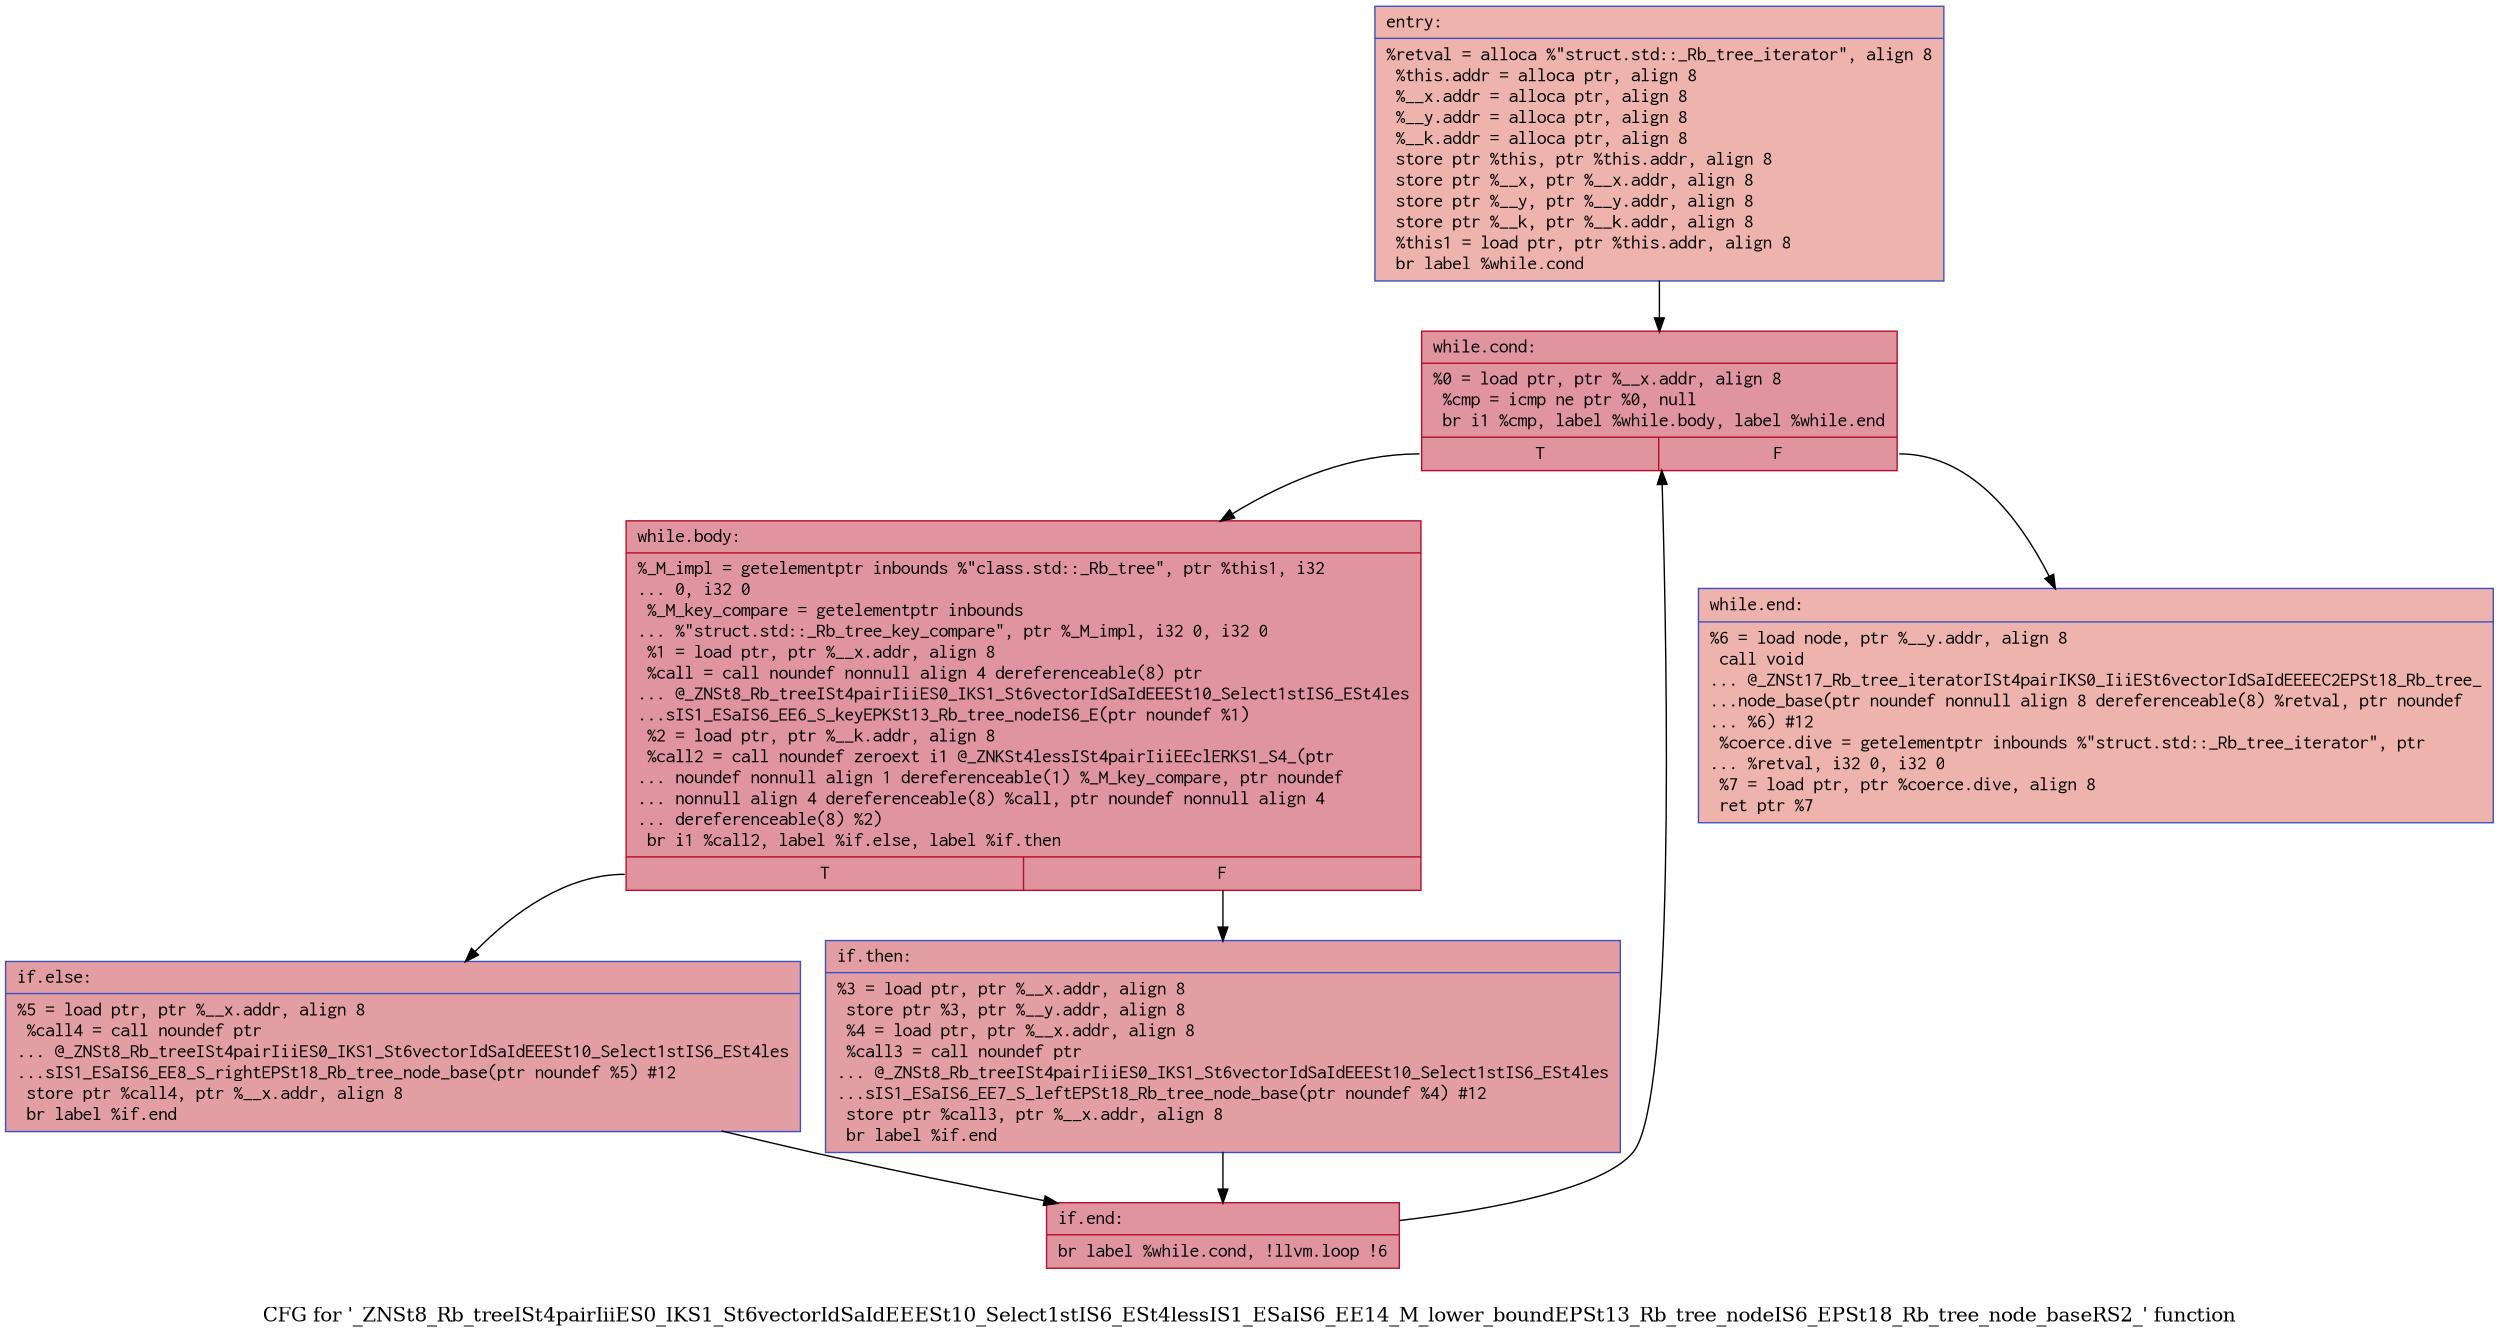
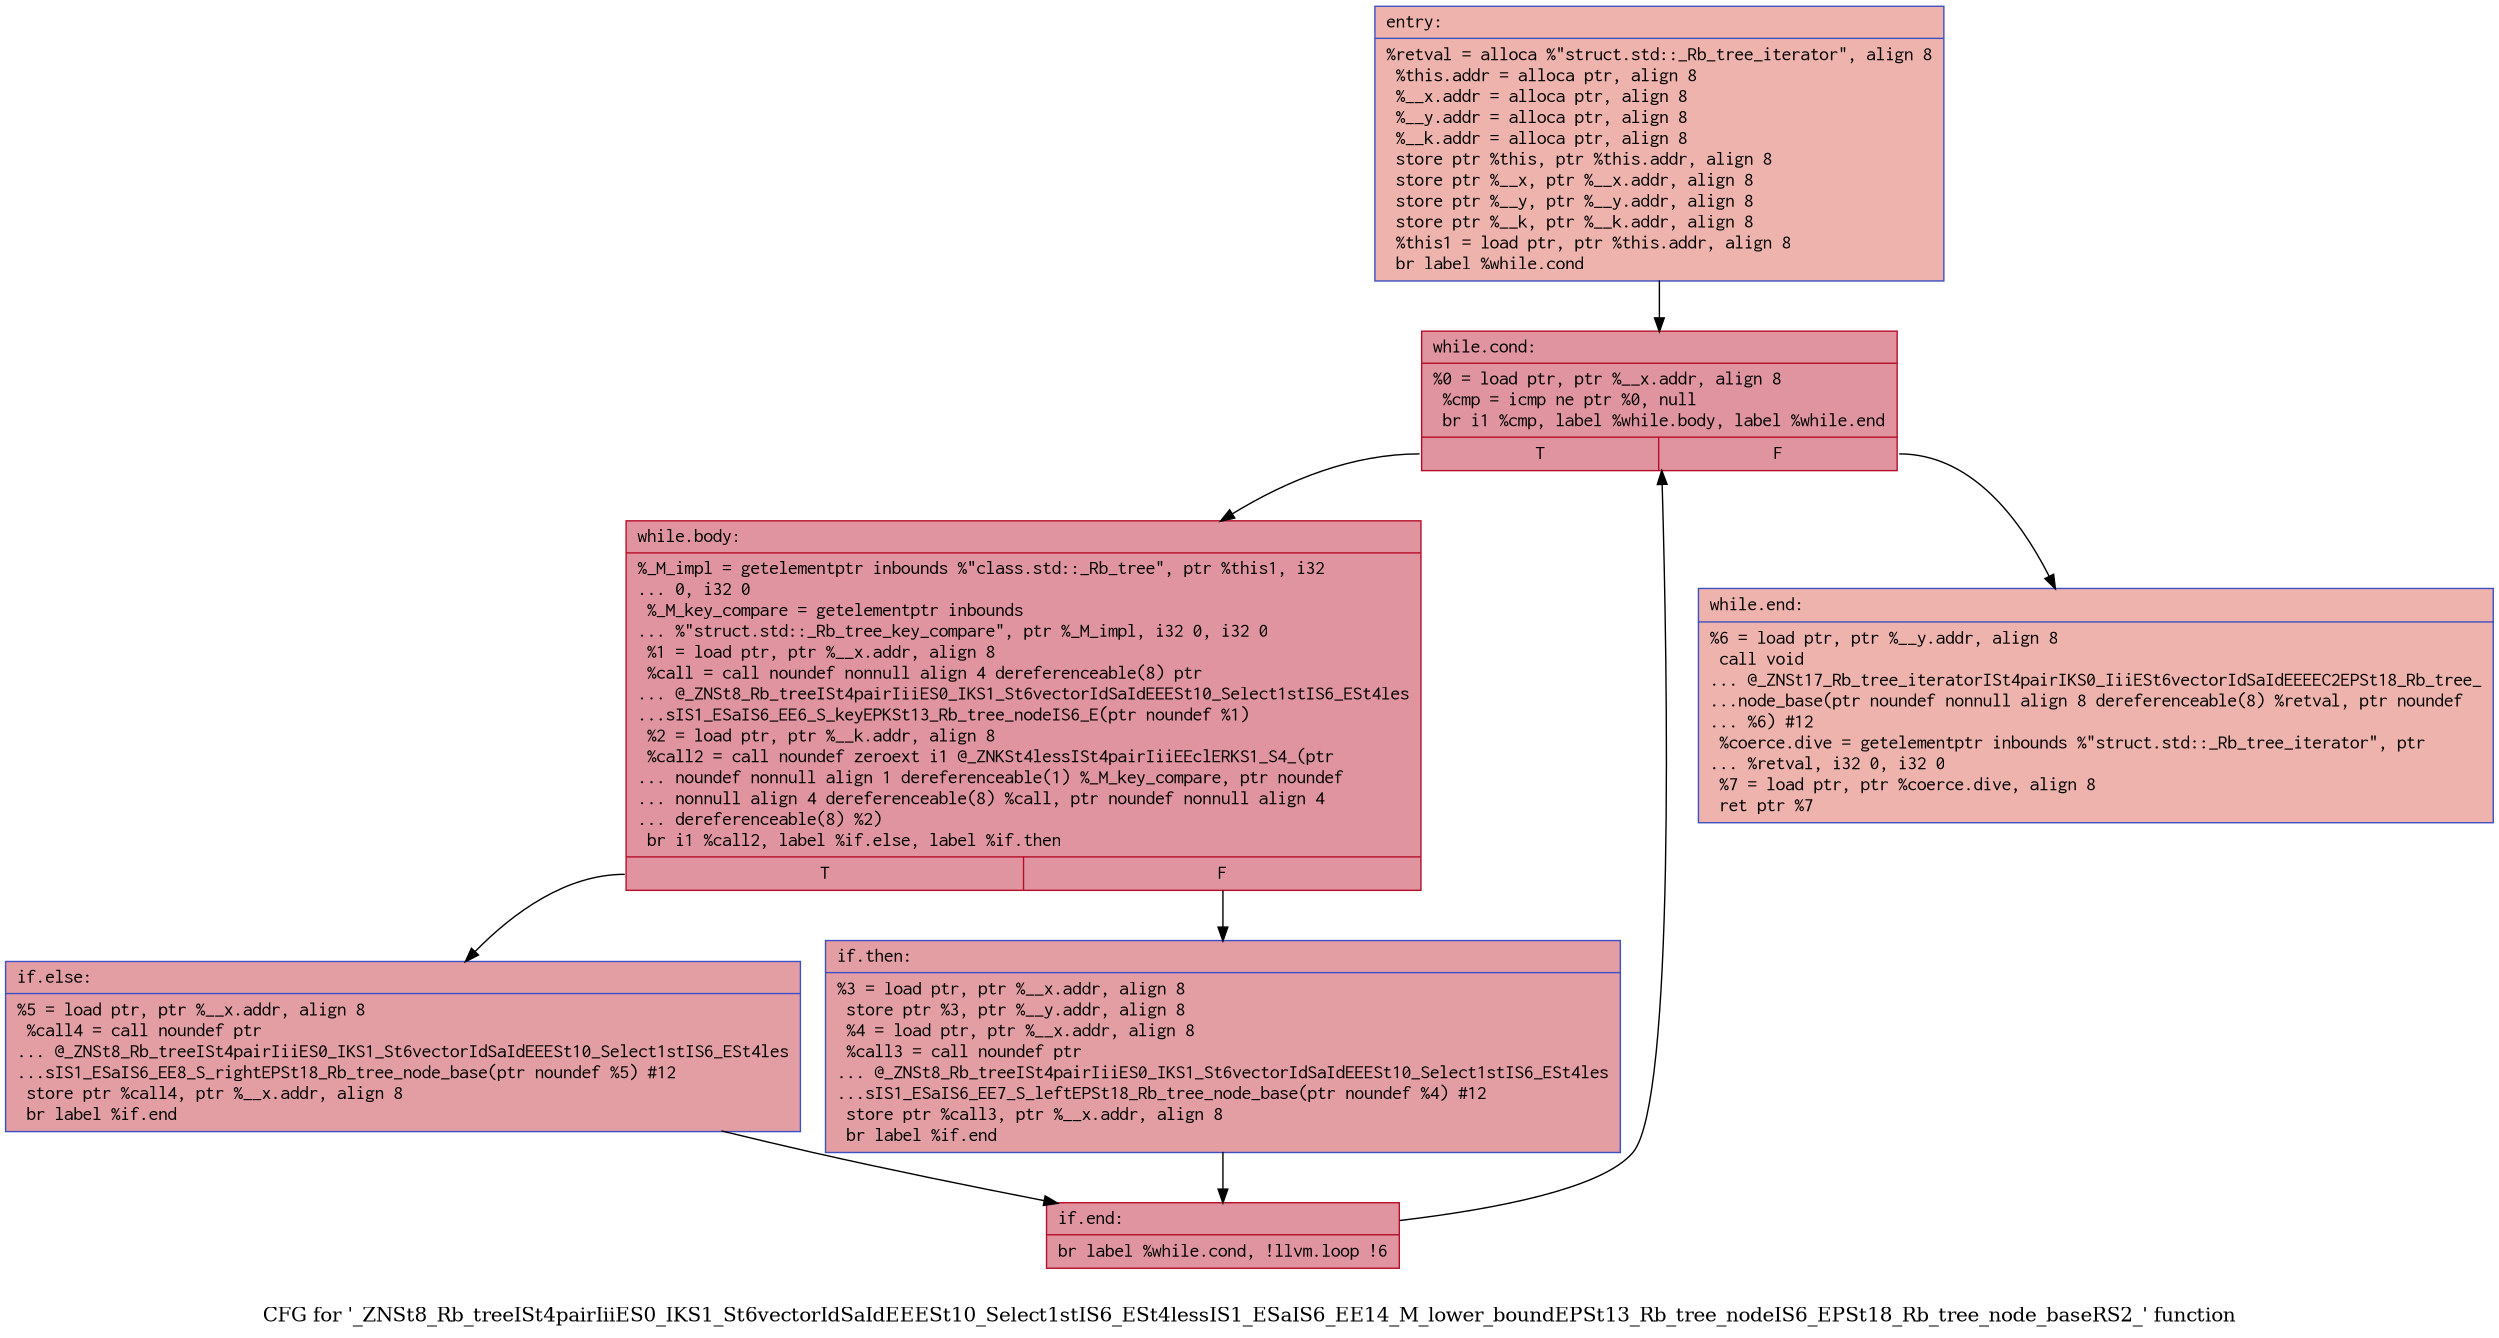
(1889, 638) -> (1884, 638)
